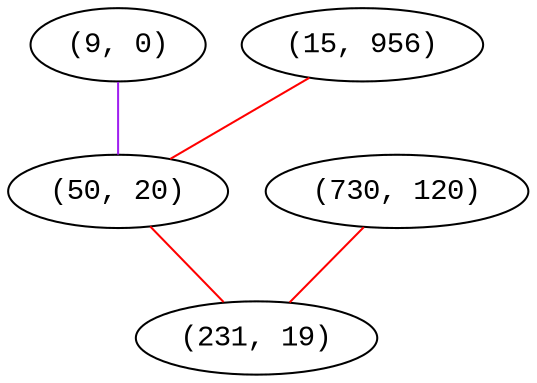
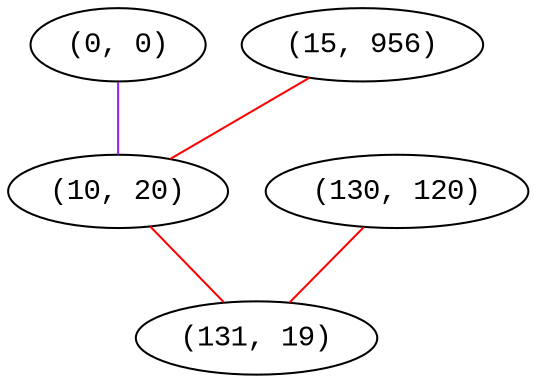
(118, 45) -> (118, 45)
(118, 191) -> (118, 191)
(397, 191) -> (397, 191)
(257, 338) -> (257, 338)
